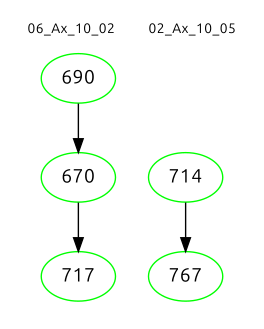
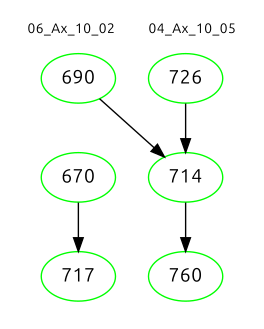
(192, 30) -> (192, 30)
none -> (186, 78)
(78, 121) -> (117, 115)
(186, 276) -> (186, 276)
